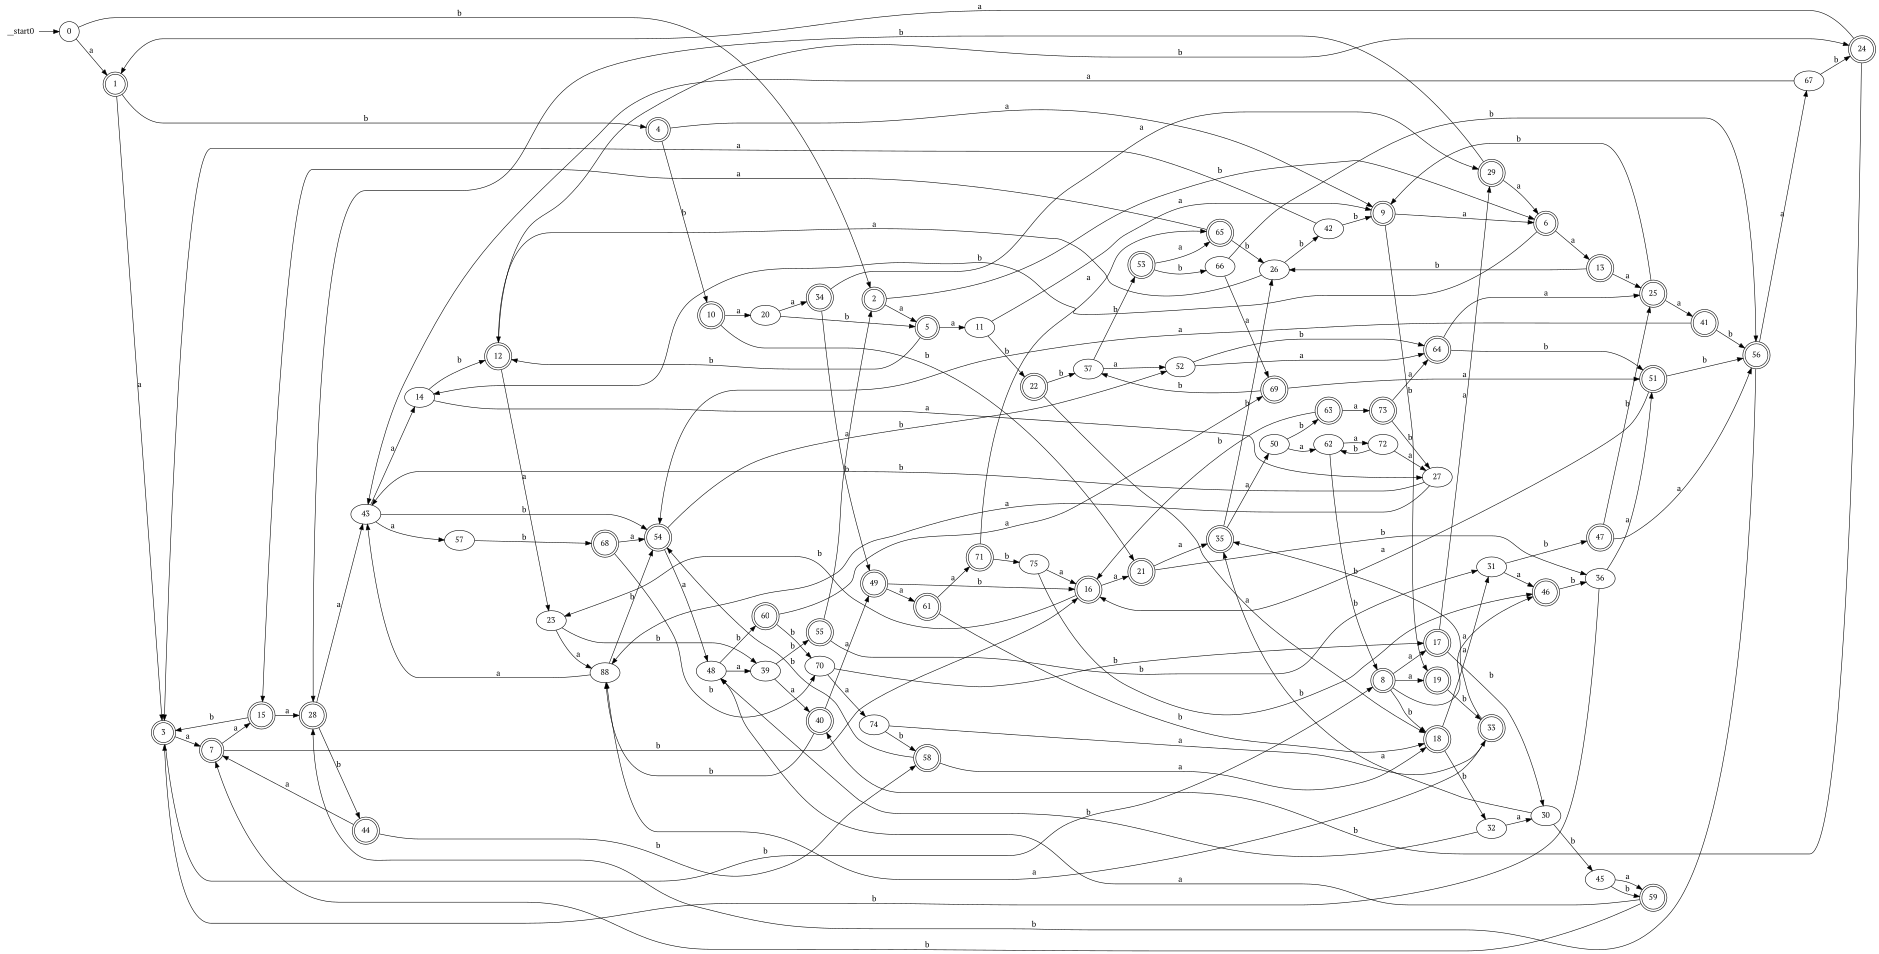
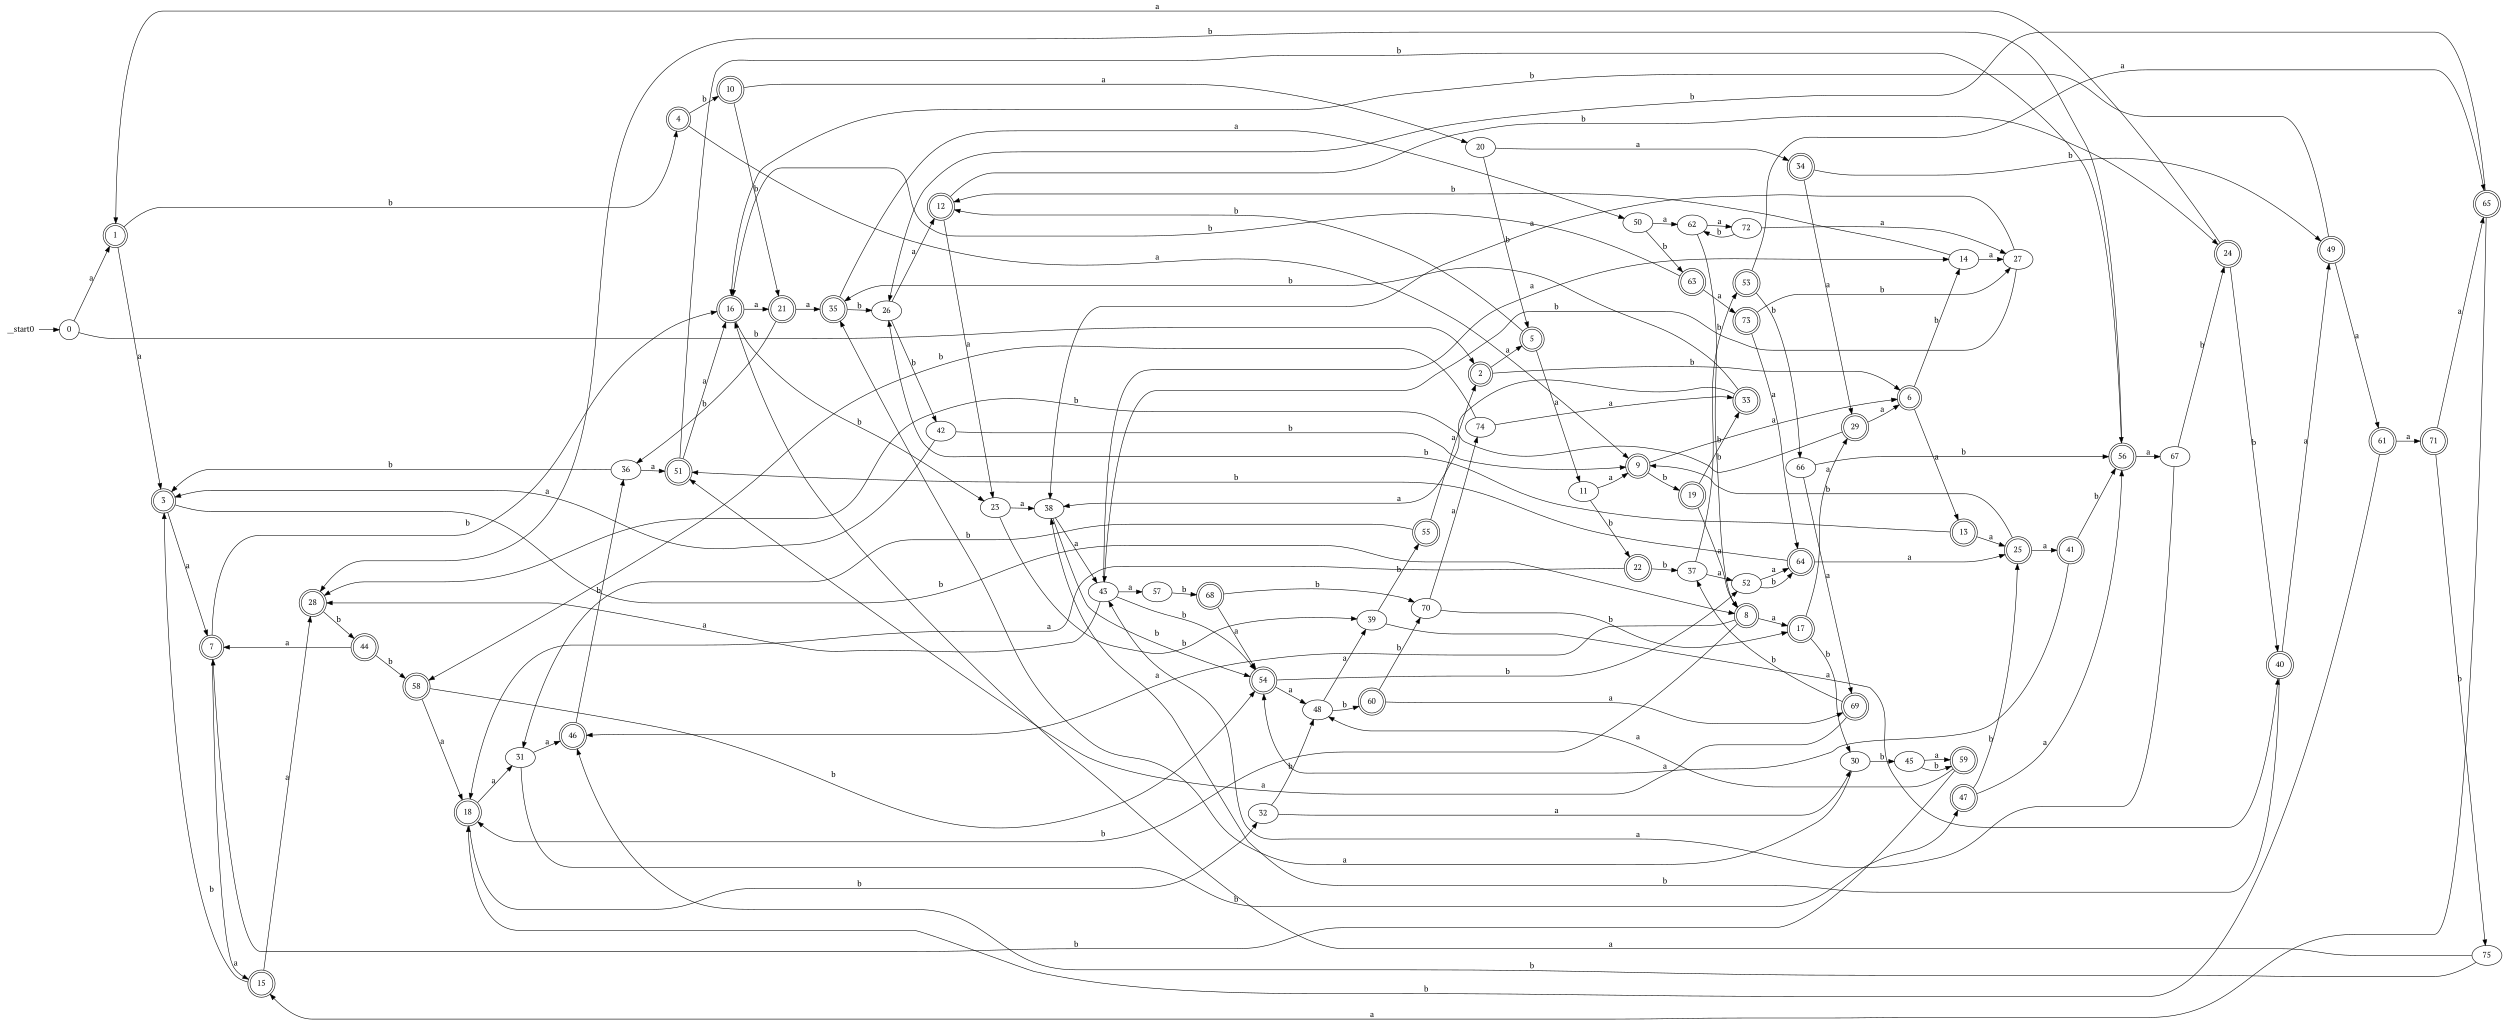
(339, 616) -> (727, 634)
(605, 673) -> (1049, 509)
(1407, 681) -> (1717, 555)
